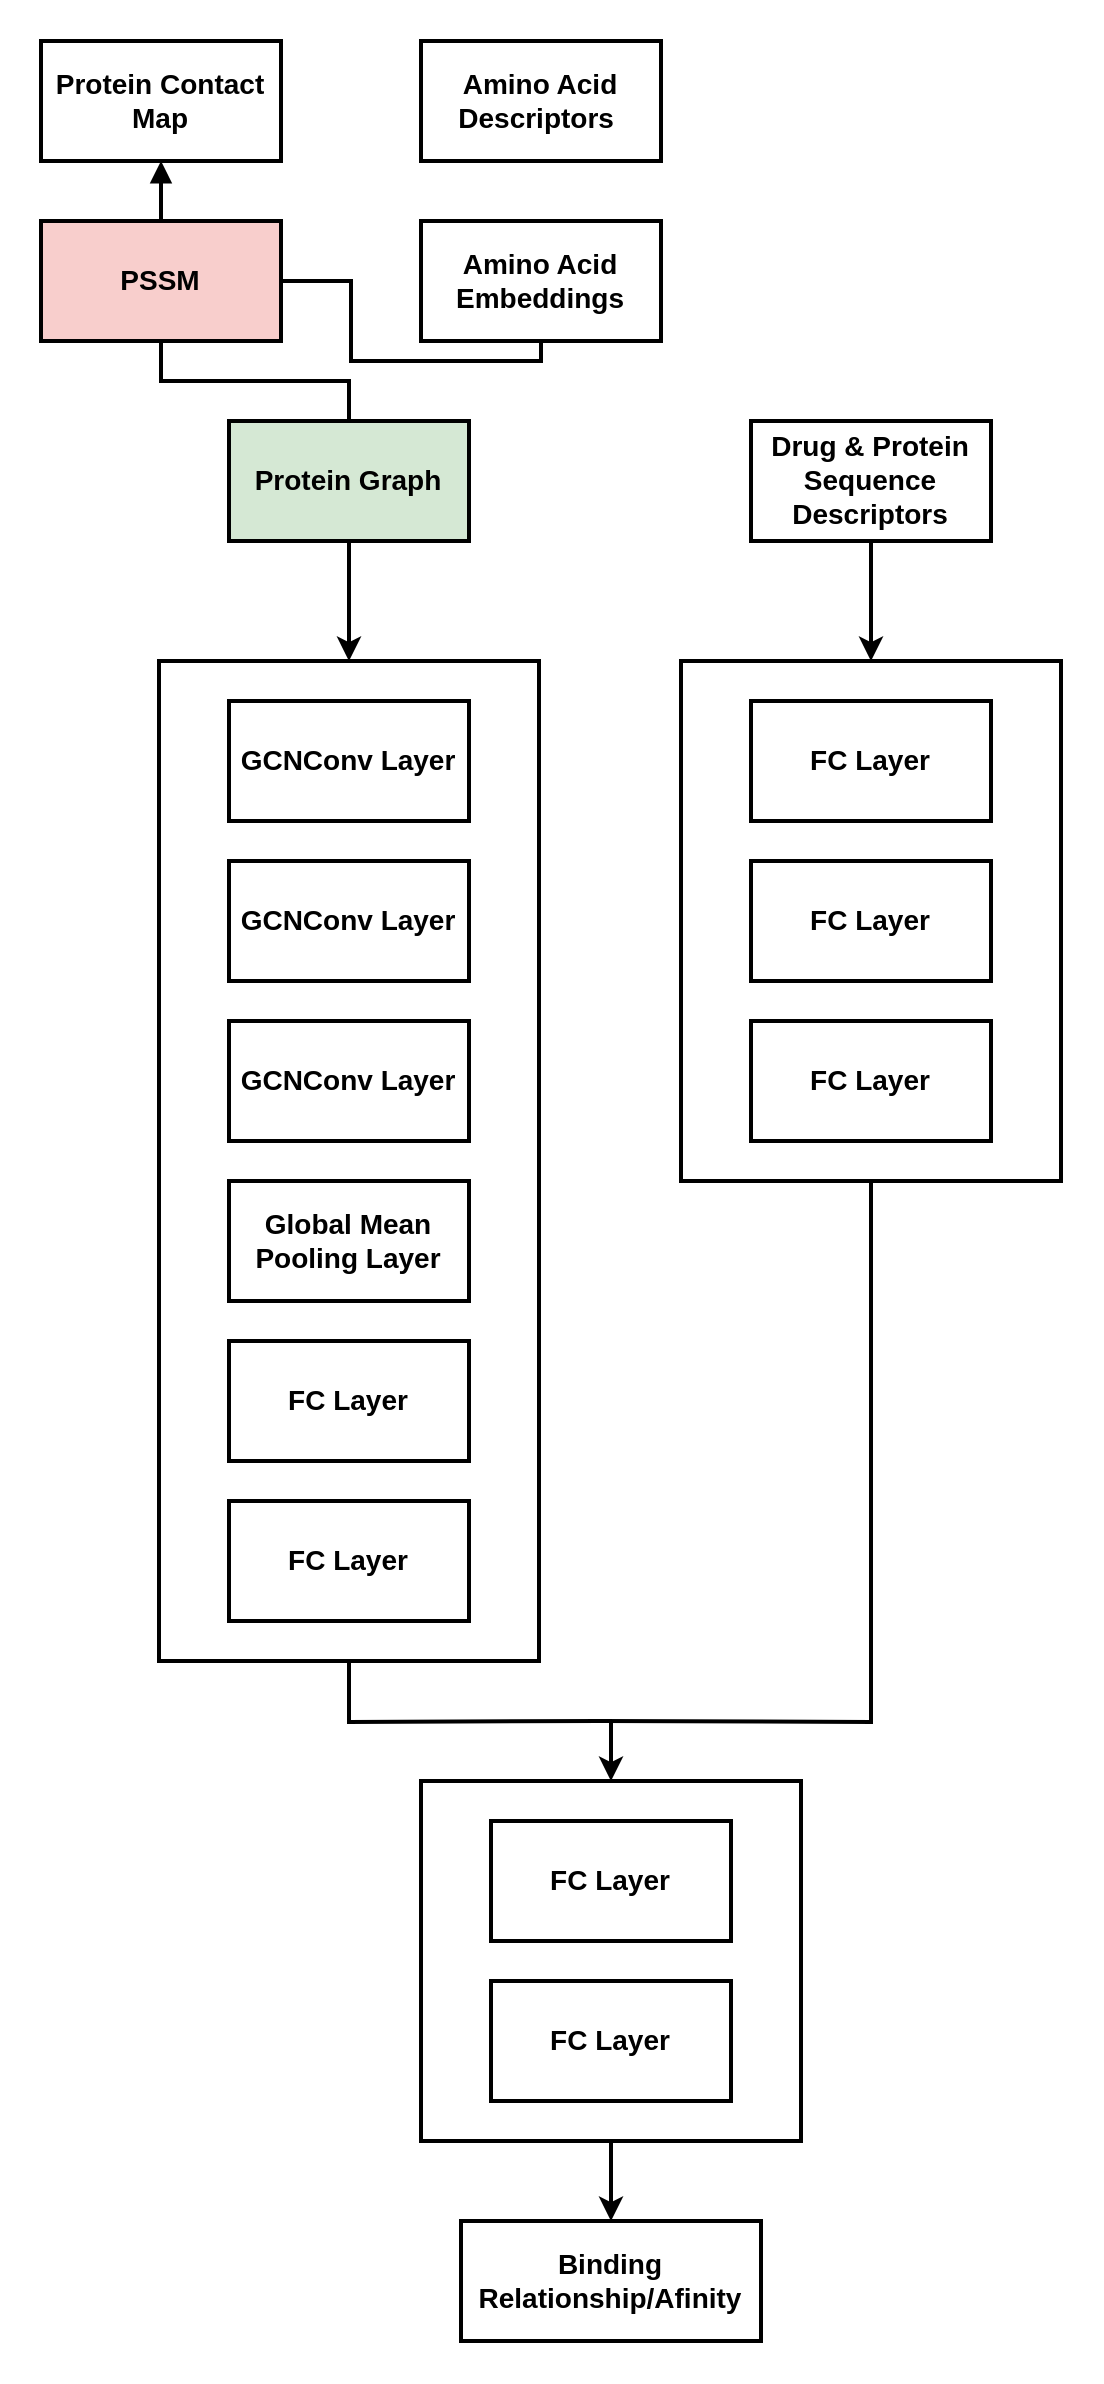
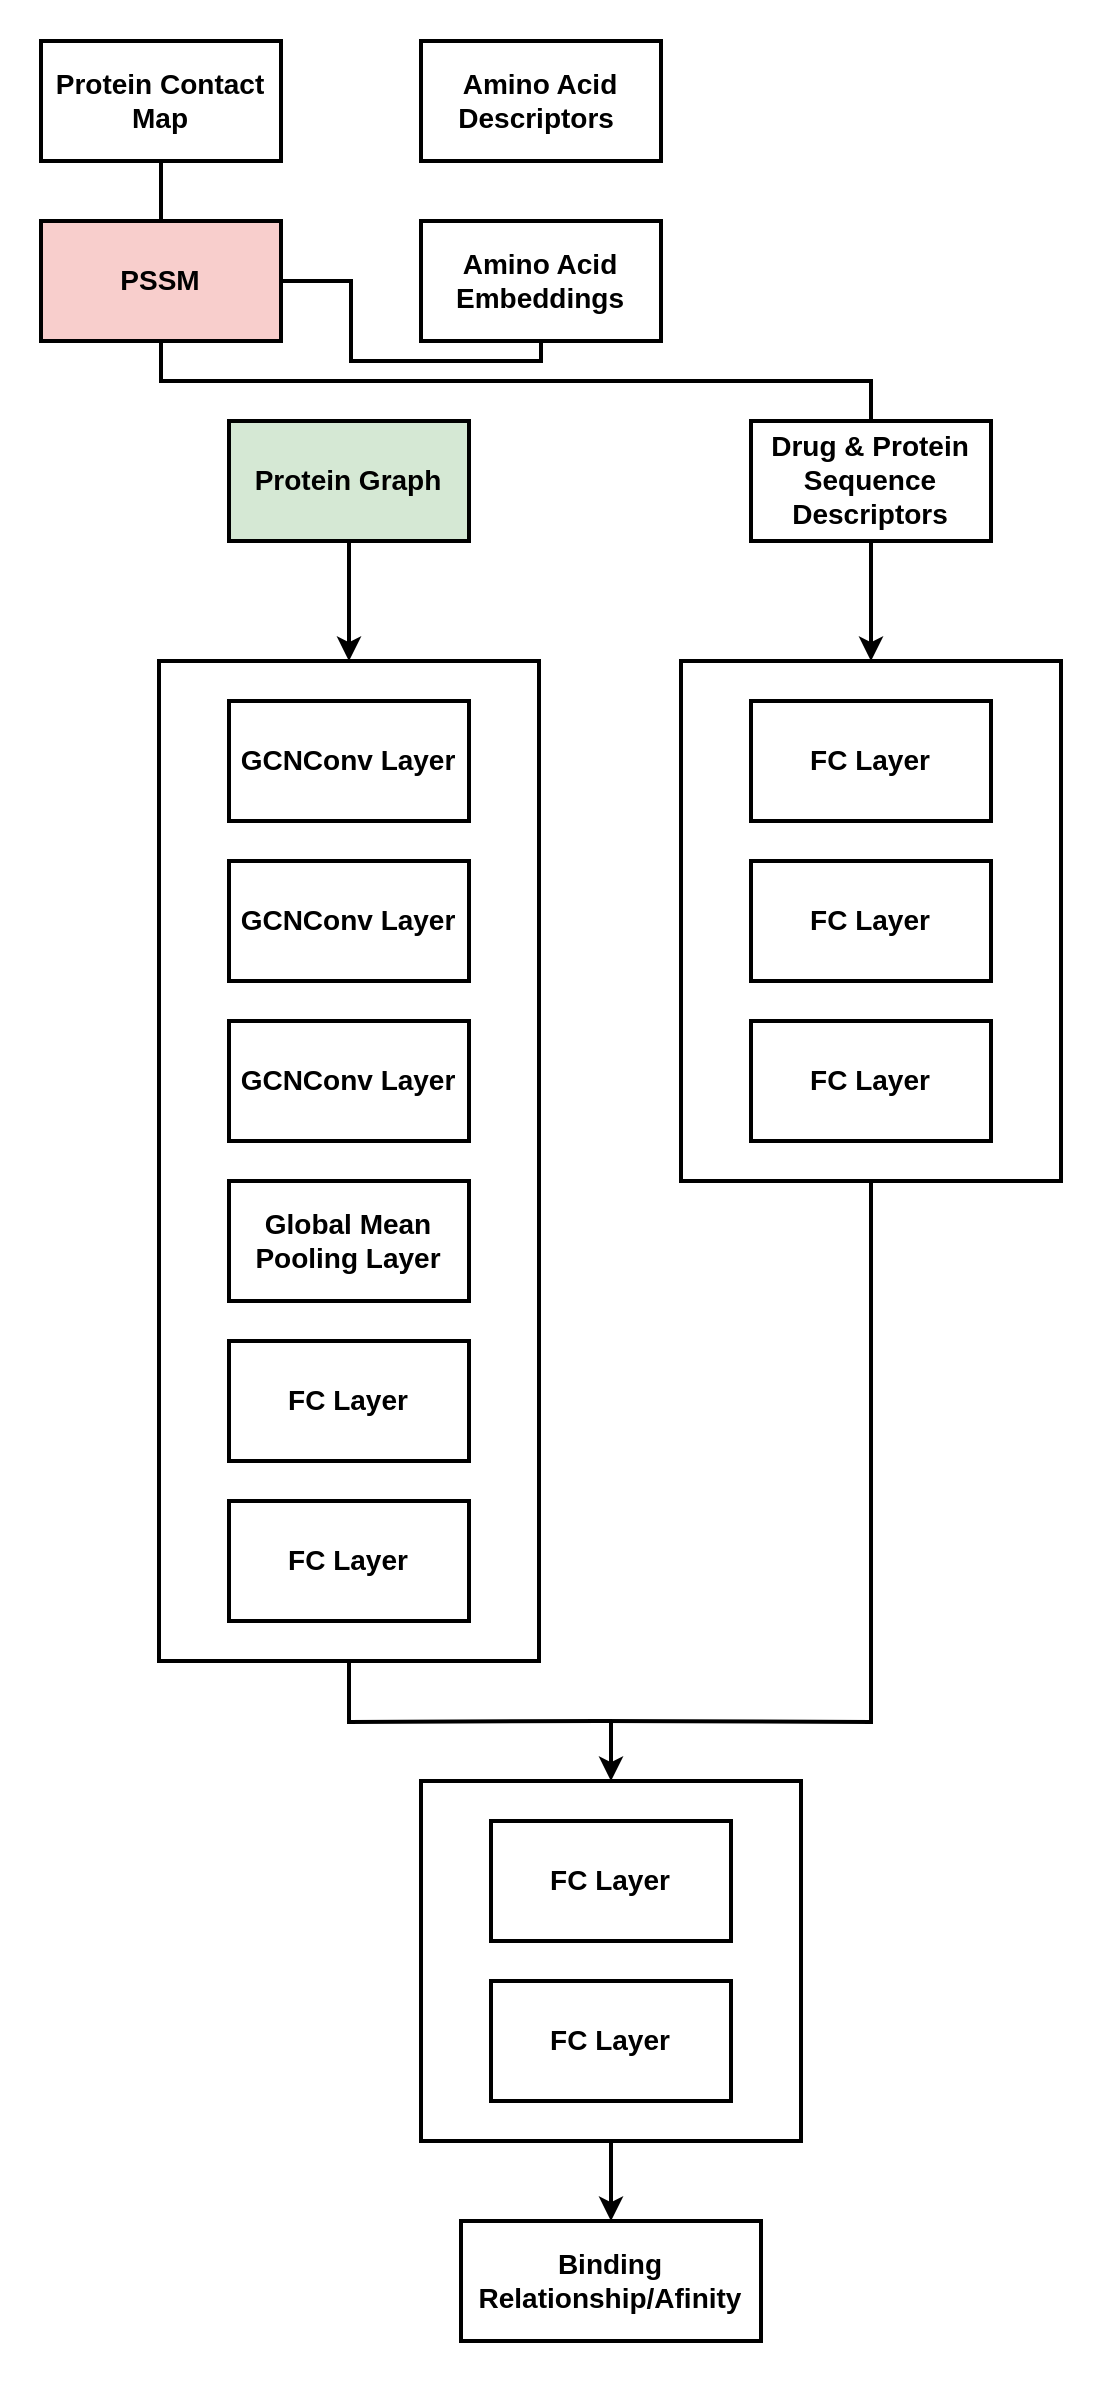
(161, 184) -> (161, 173)
(349, 398) -> (627, 381)
